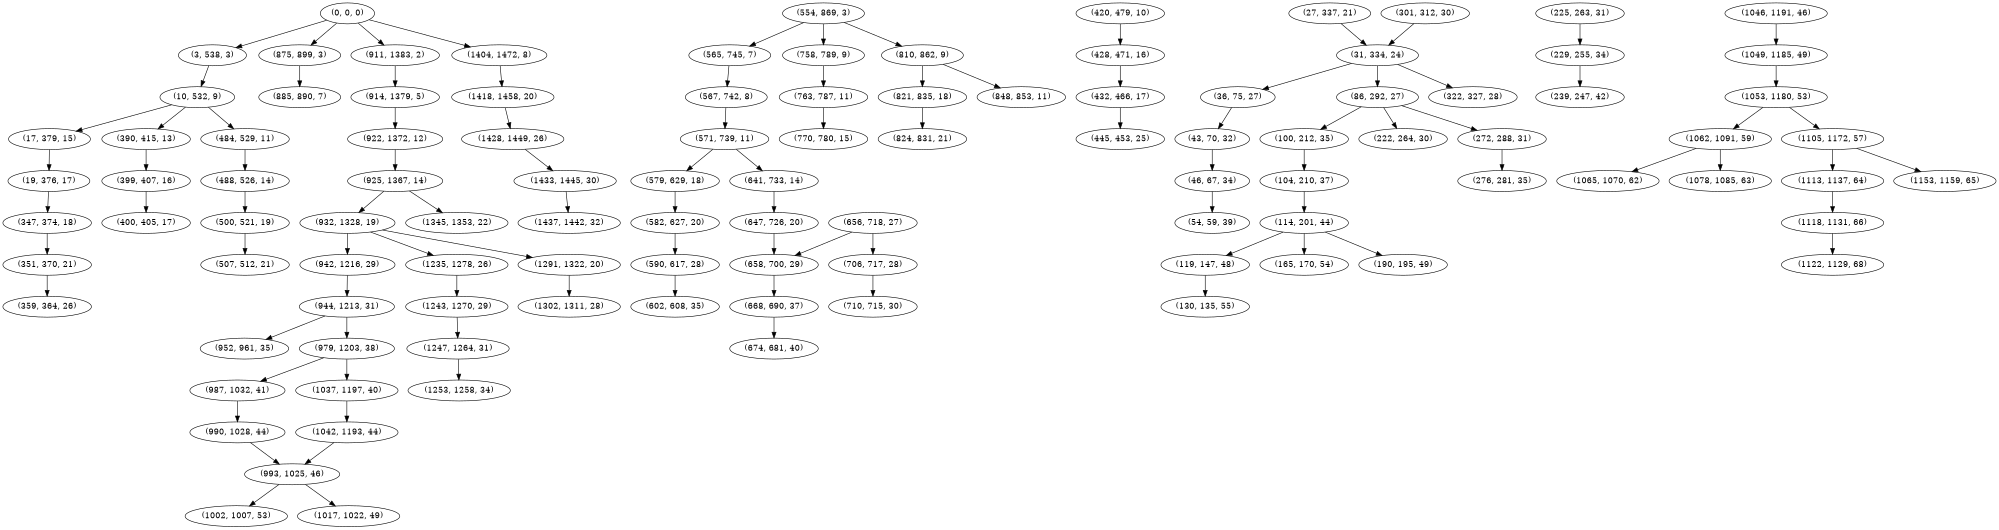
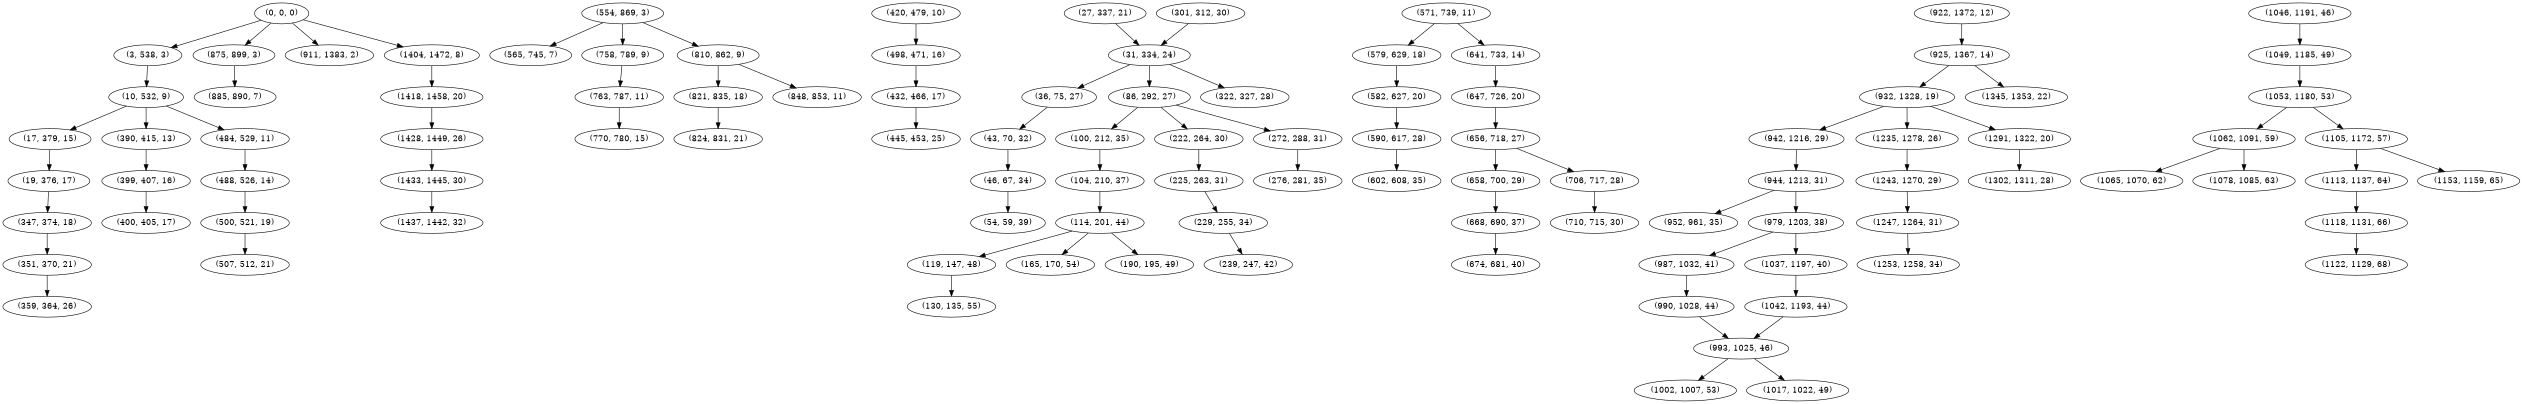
(1120, 55) -> (916, 55)
(395, 97) -> none
(726, 97) -> none
none -> (1199, 157)
(774, 241) -> (1496, 115)
